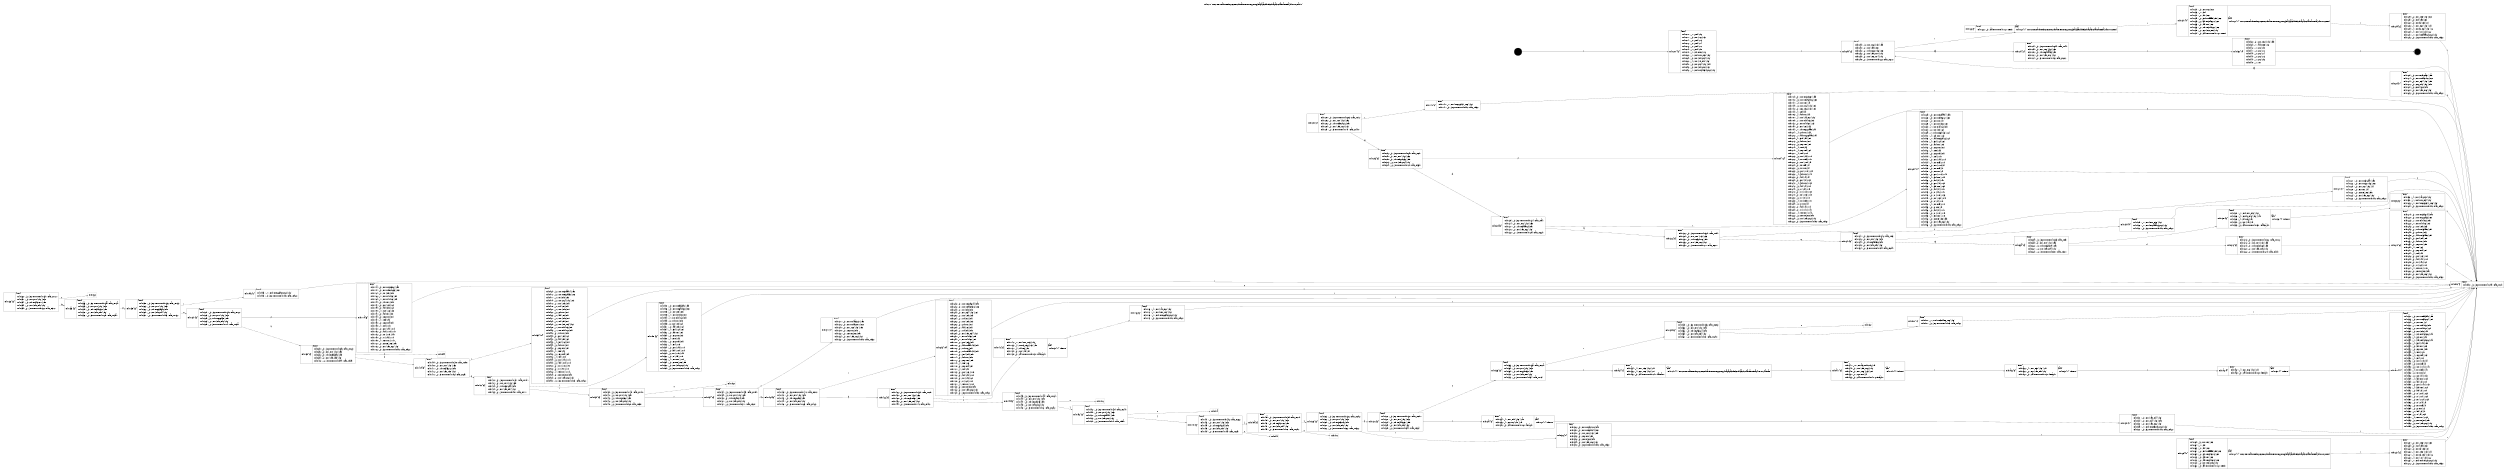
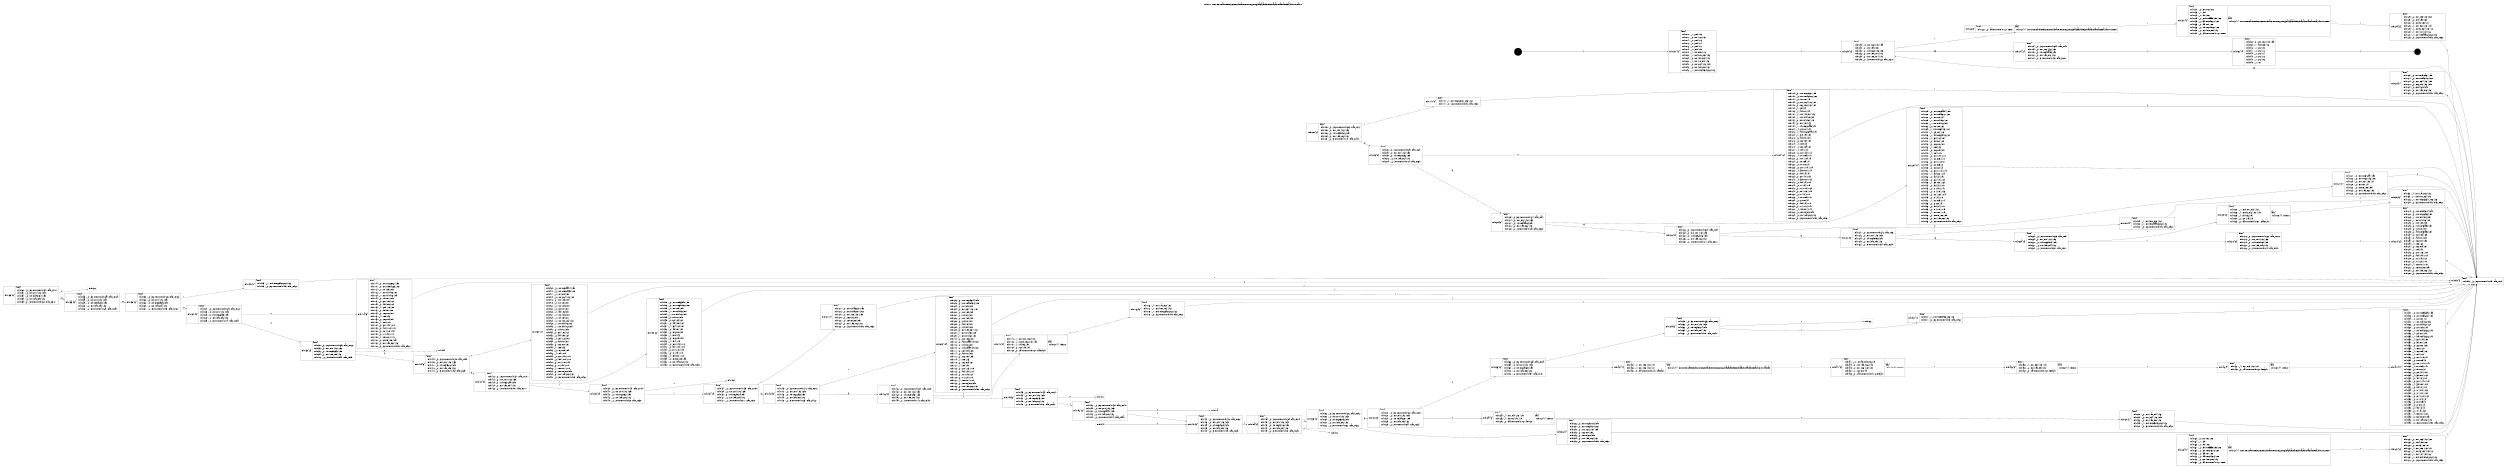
(1256, 435) -> (1145, 425)
